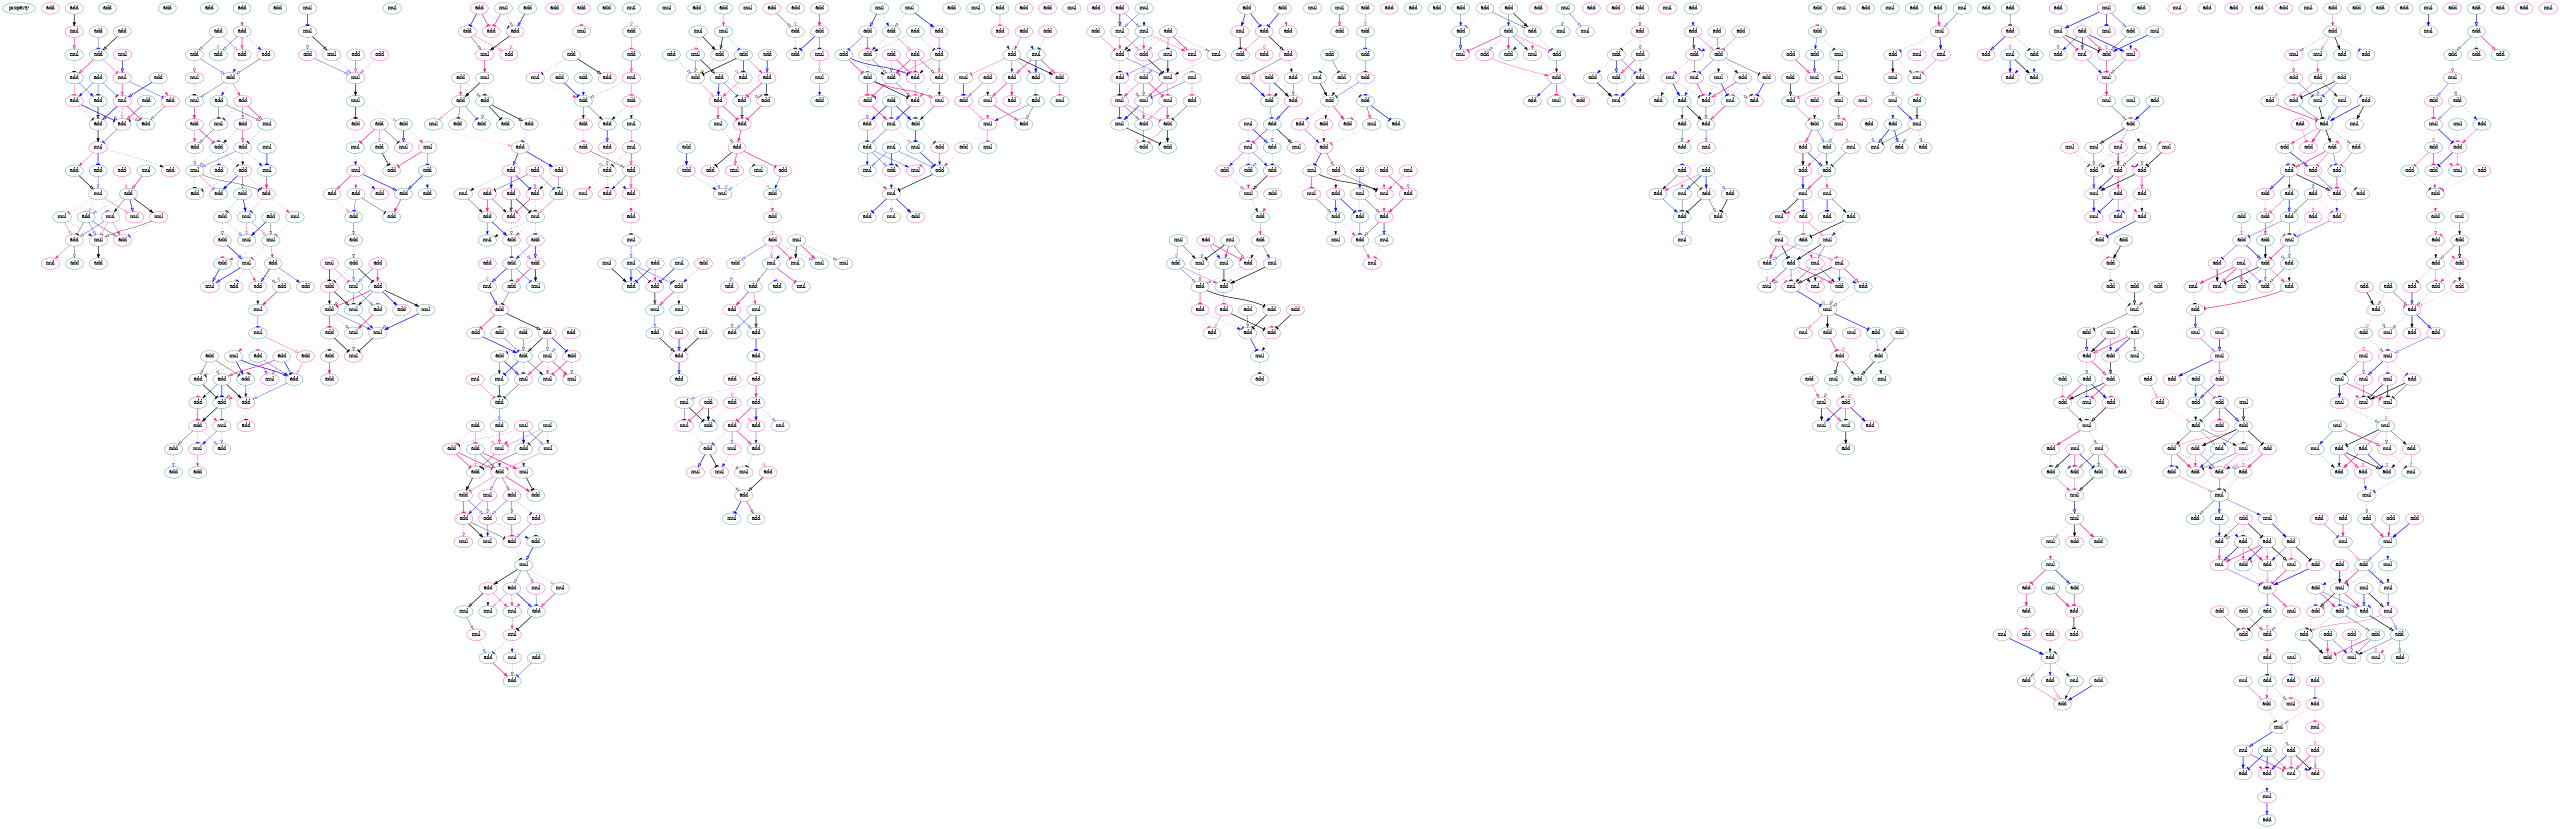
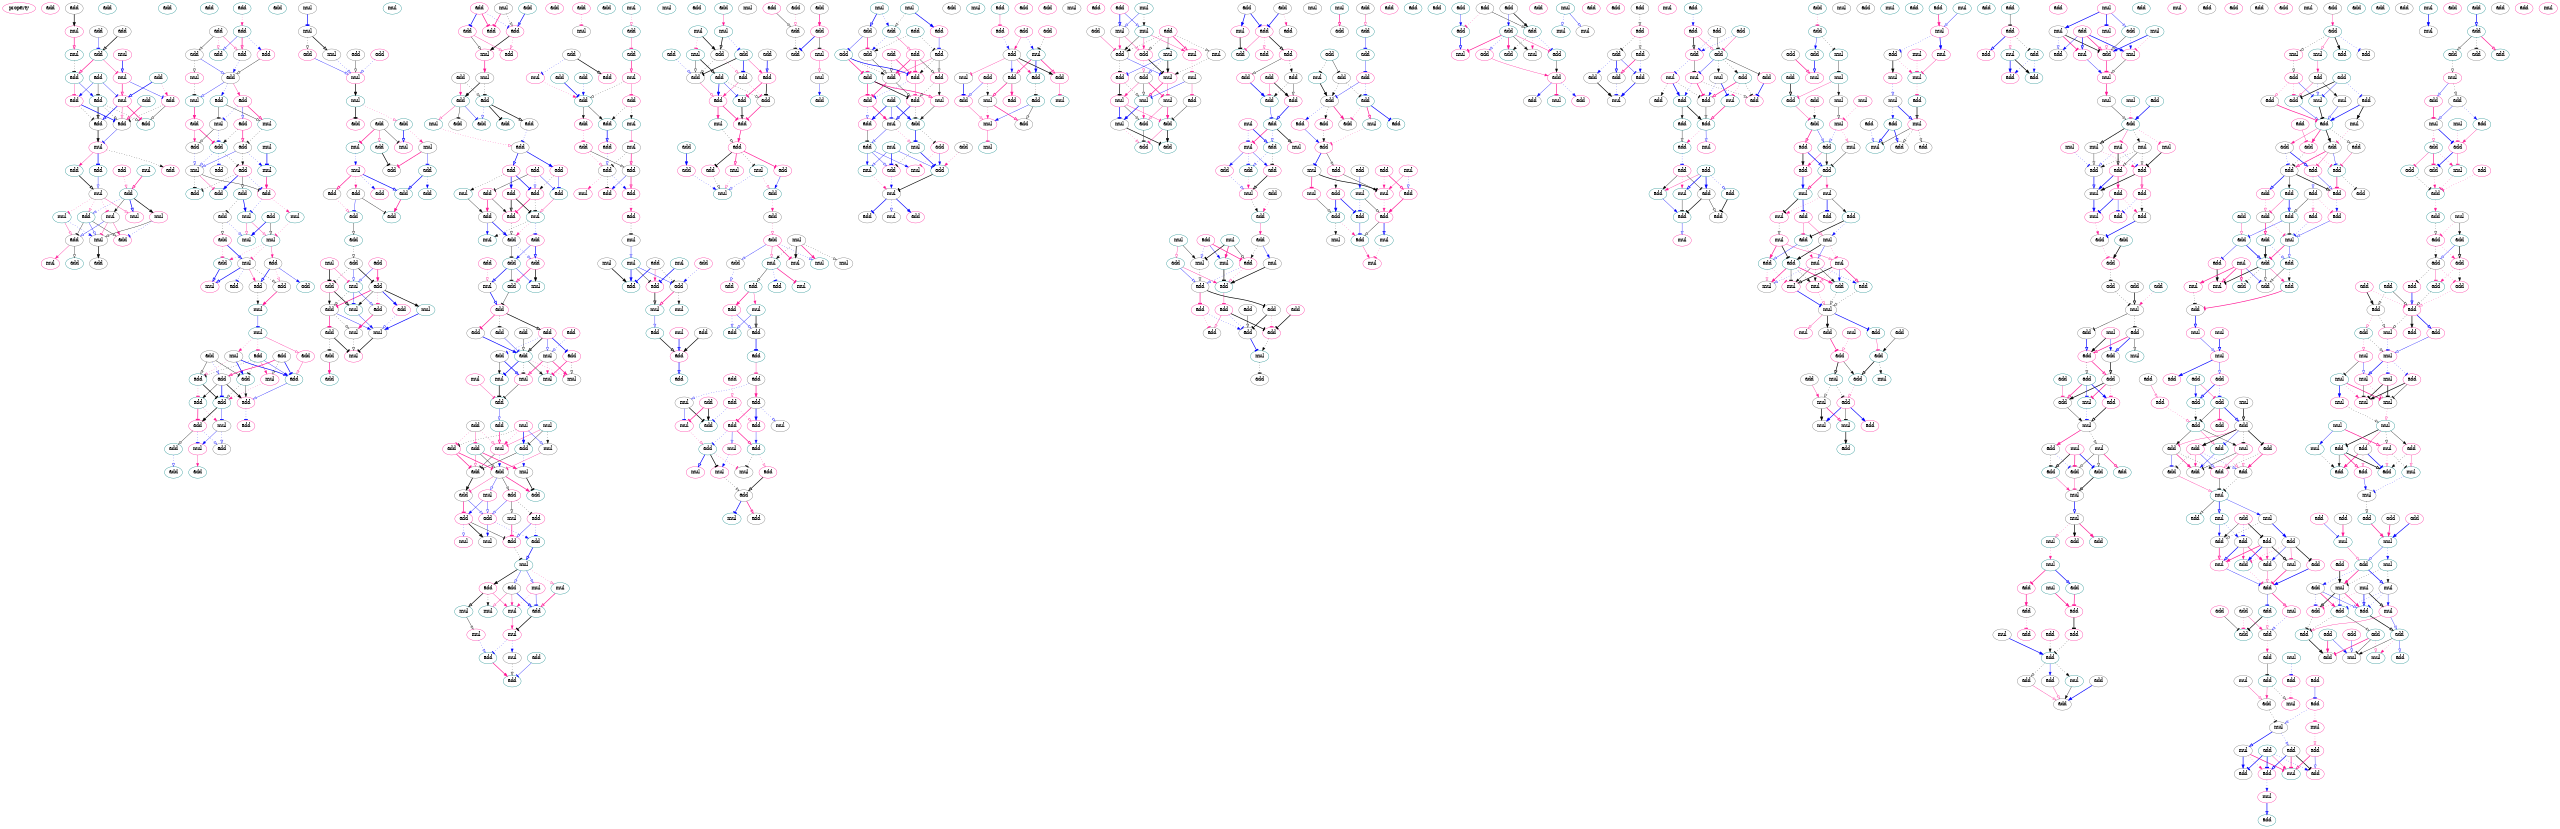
(19, 8) -> (19, 8)
